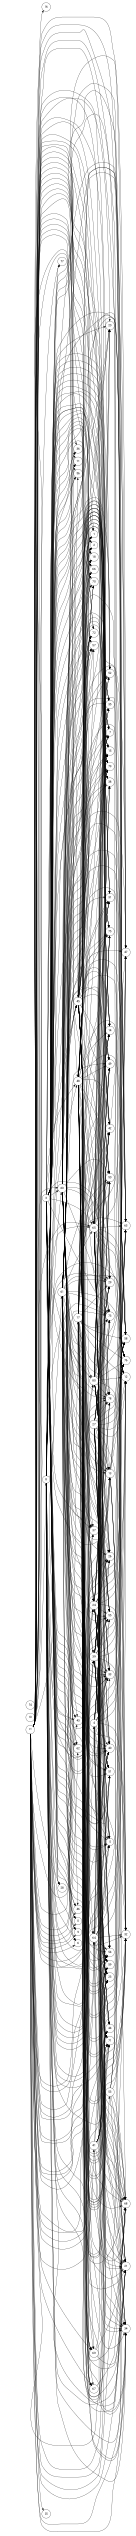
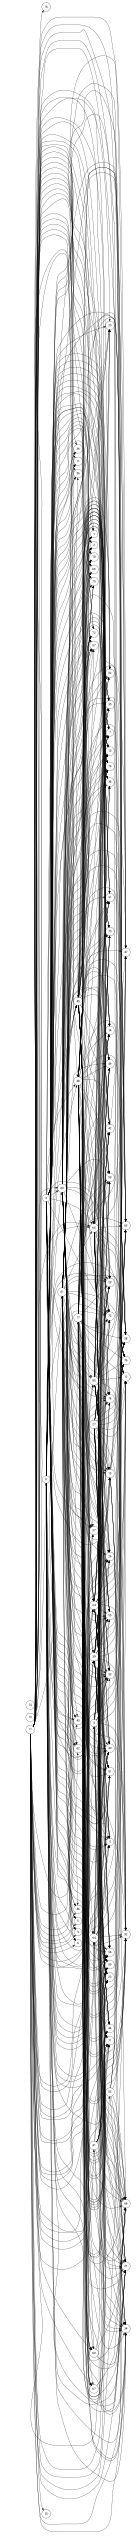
(62, 261) -> none
none -> (103, 1704)
(62, 1888) -> none
